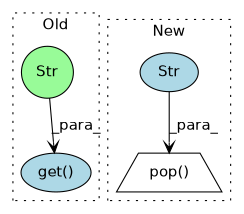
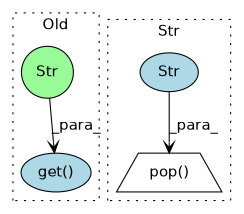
(169, 32) -> (169, 32)
